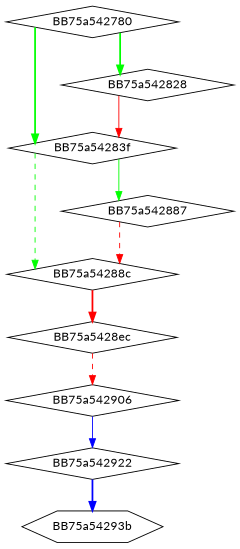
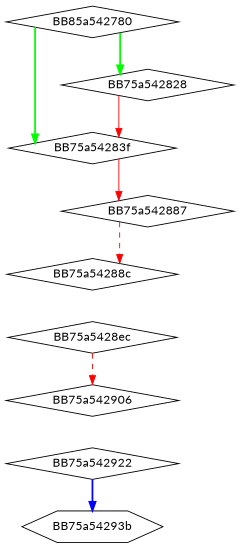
(92, 22) -> (92, 22)
(119, 175) -> (119, 175)
(35, 207) -> none
(92, 301) -> none
(92, 428) -> none
